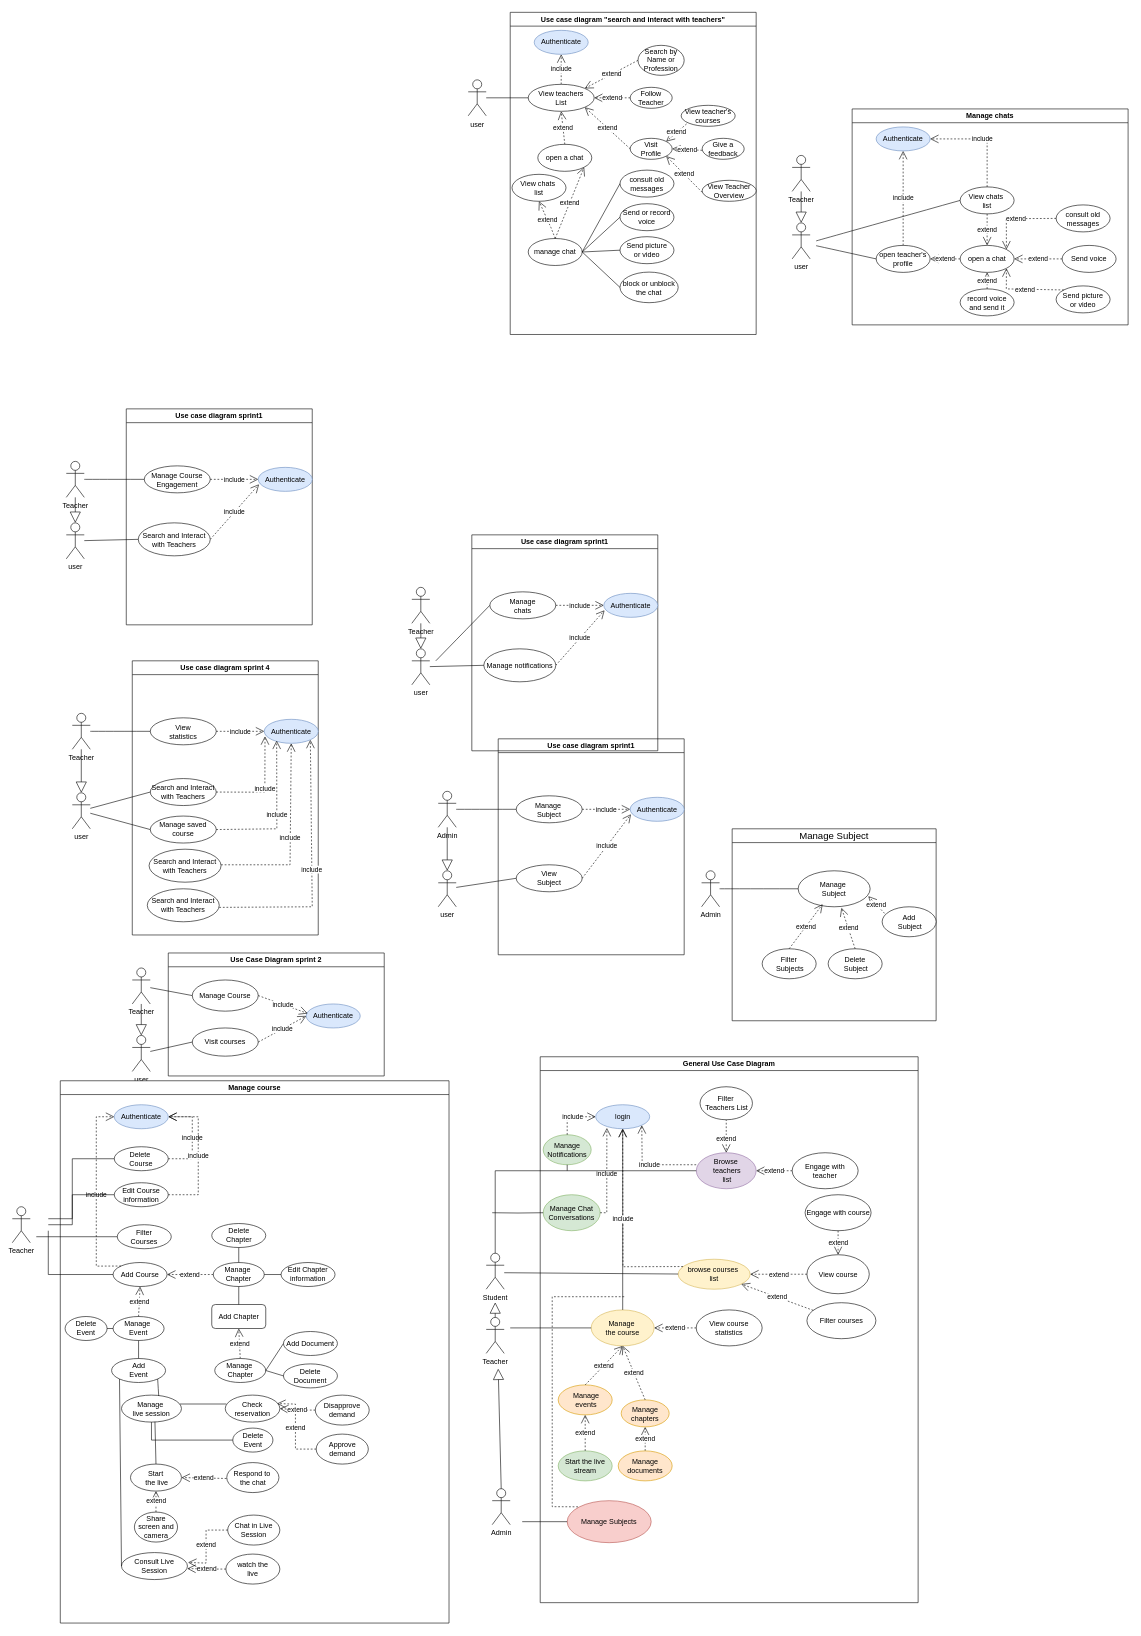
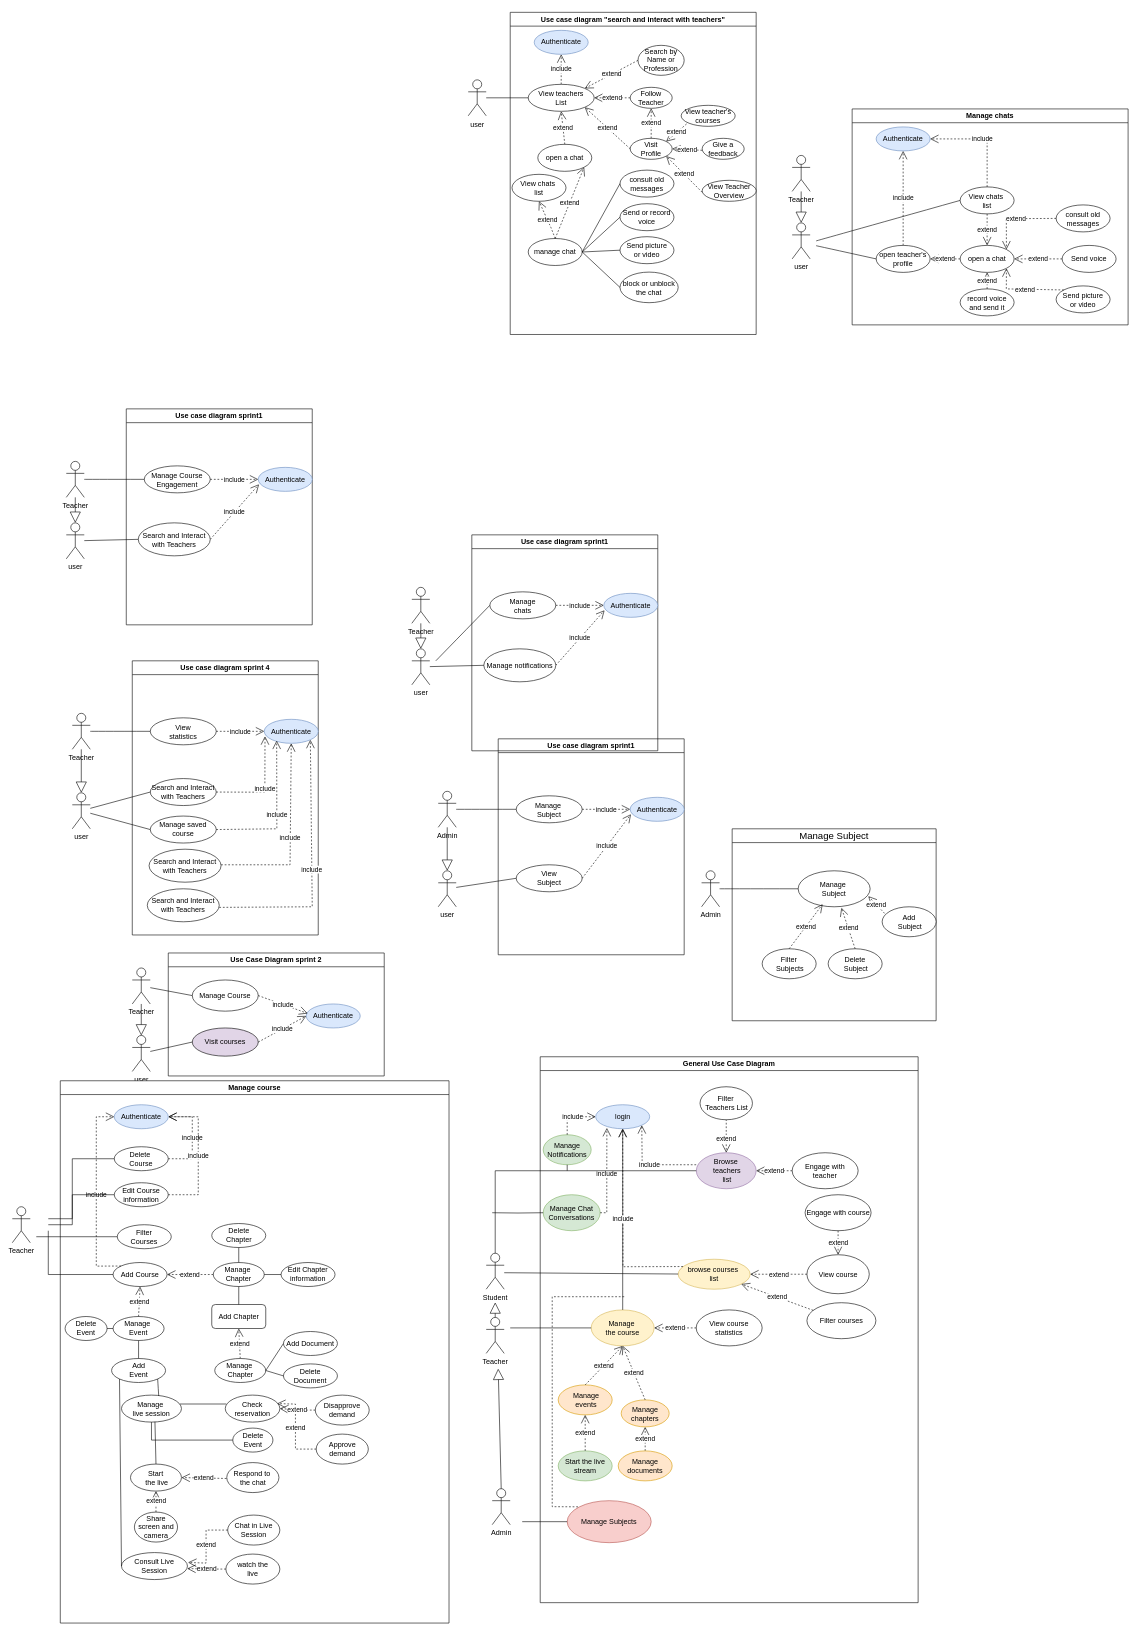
none -> (651, 124)
(225, 1042) -> (225, 1042)
